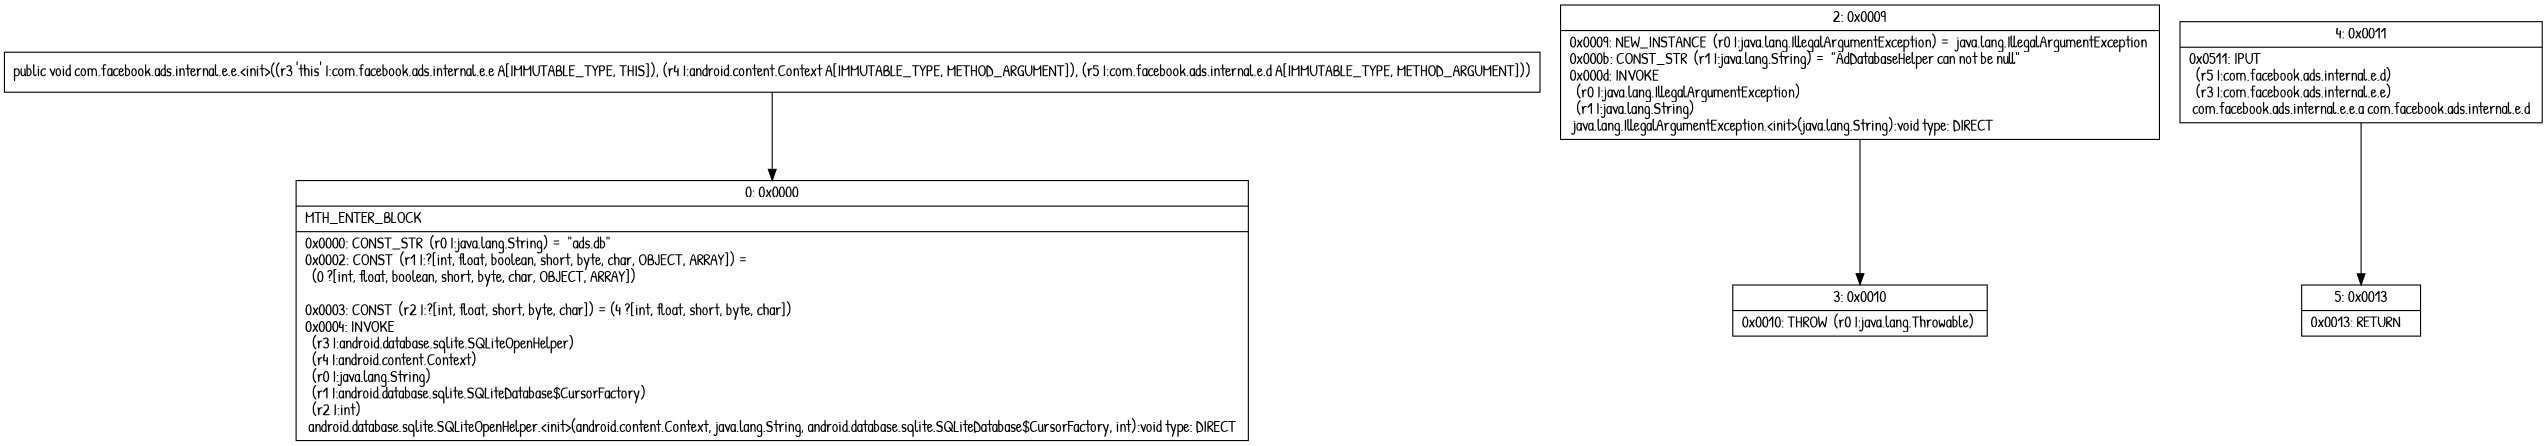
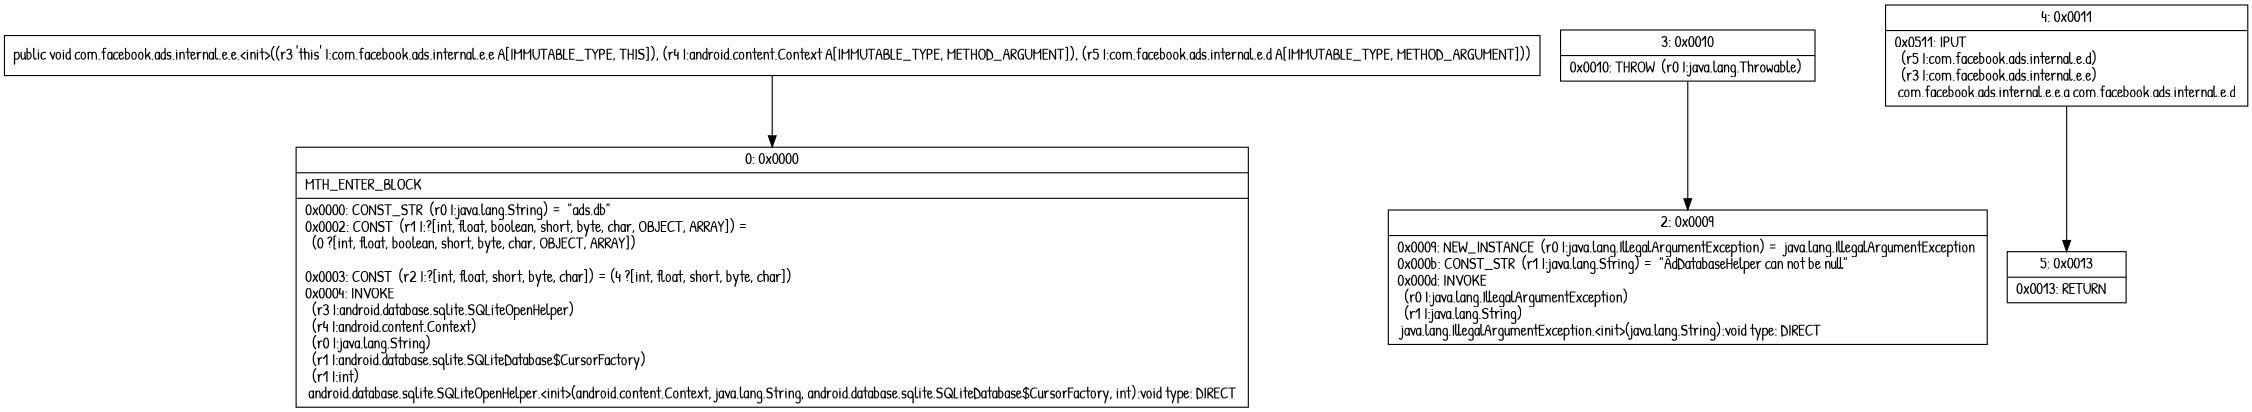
(1860, 207) -> (1688, 140)
(333, 411) -> (332, 377)
